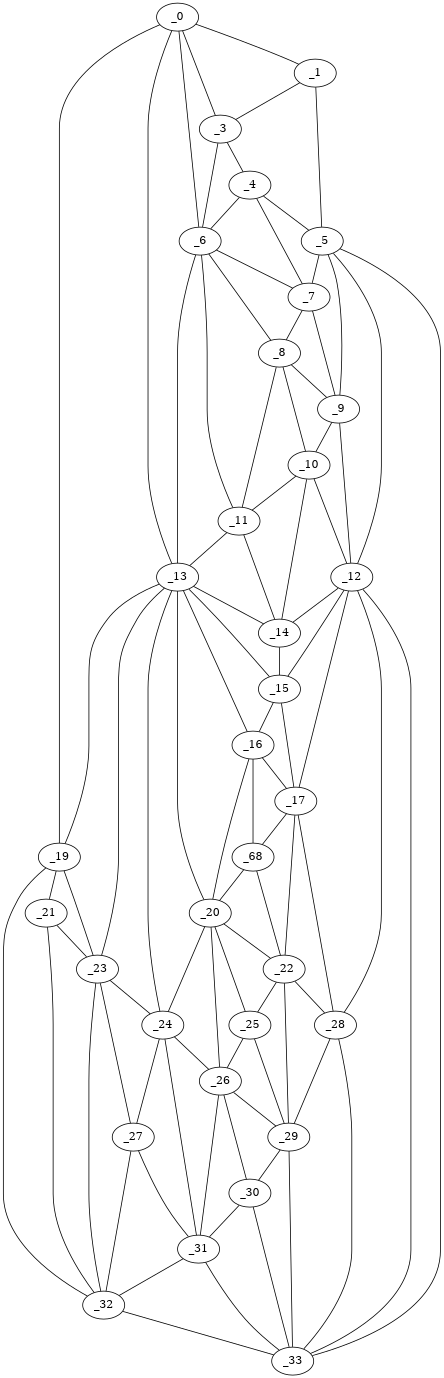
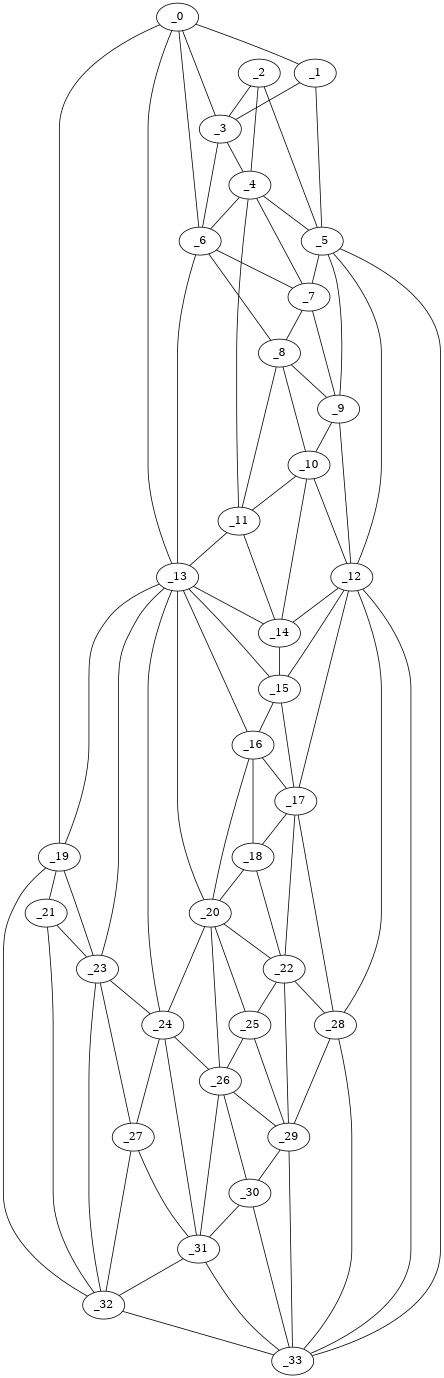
none -> (259, 73)
(207, 383) -> (237, 353)
(253, 857) -> (253, 857)
